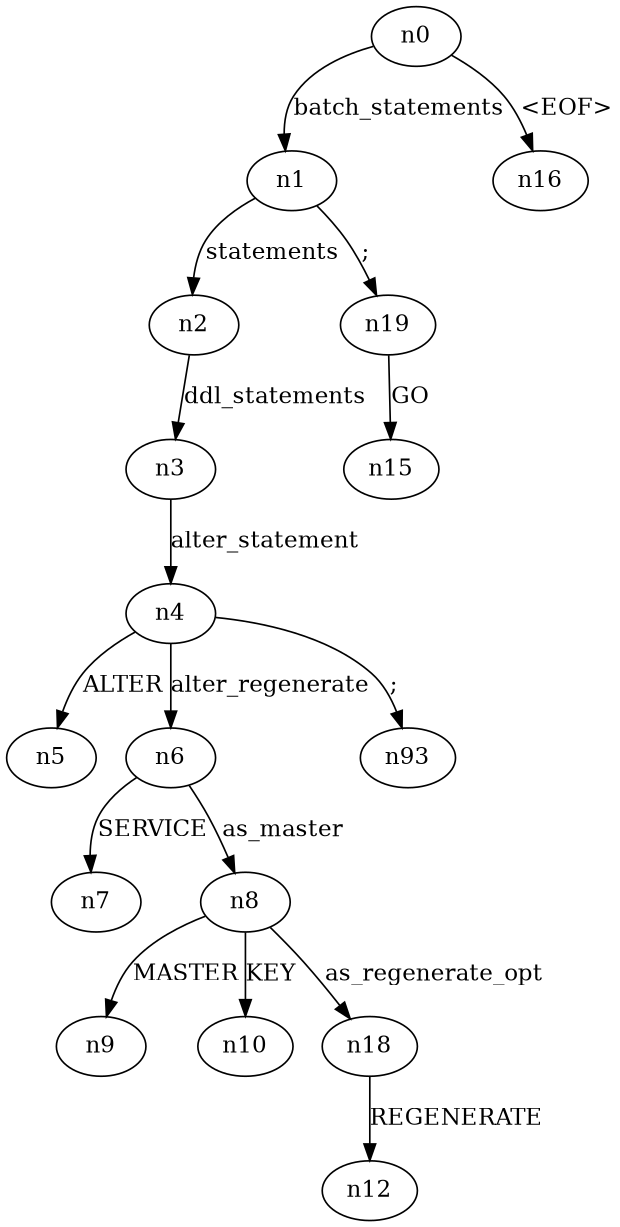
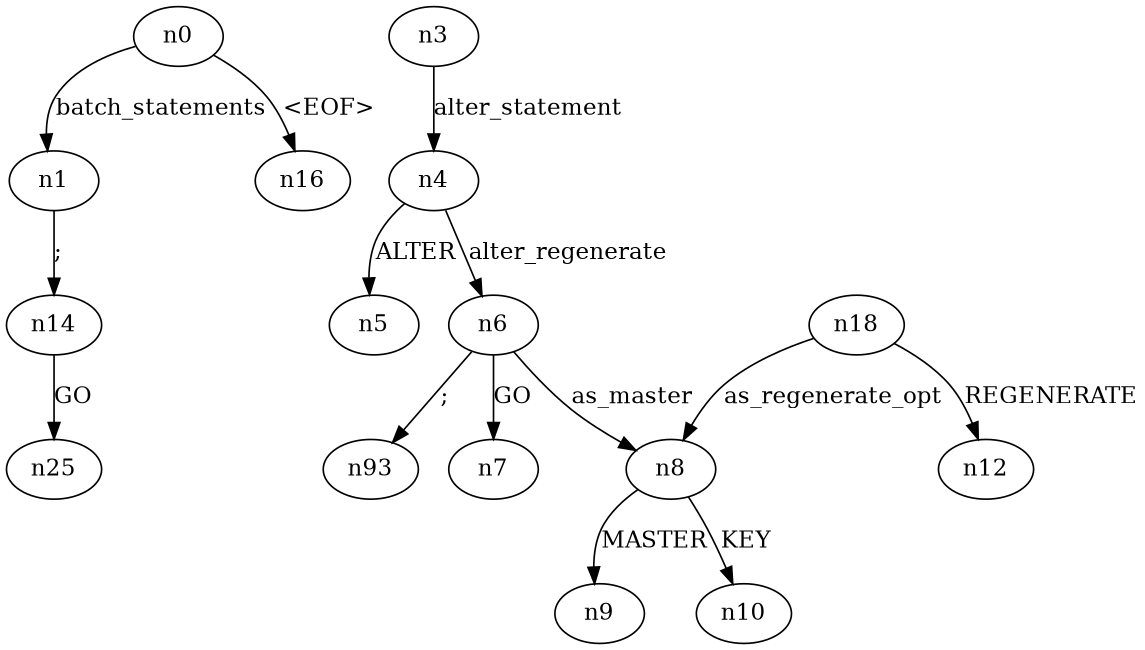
(194, 325) -> none
(388, 325) -> (54, 325)
(391, 469) -> (54, 469)
(320, 642) -> (438, 391)
(153, 830) -> (513, 397)
(306, 965) -> (744, 370)
